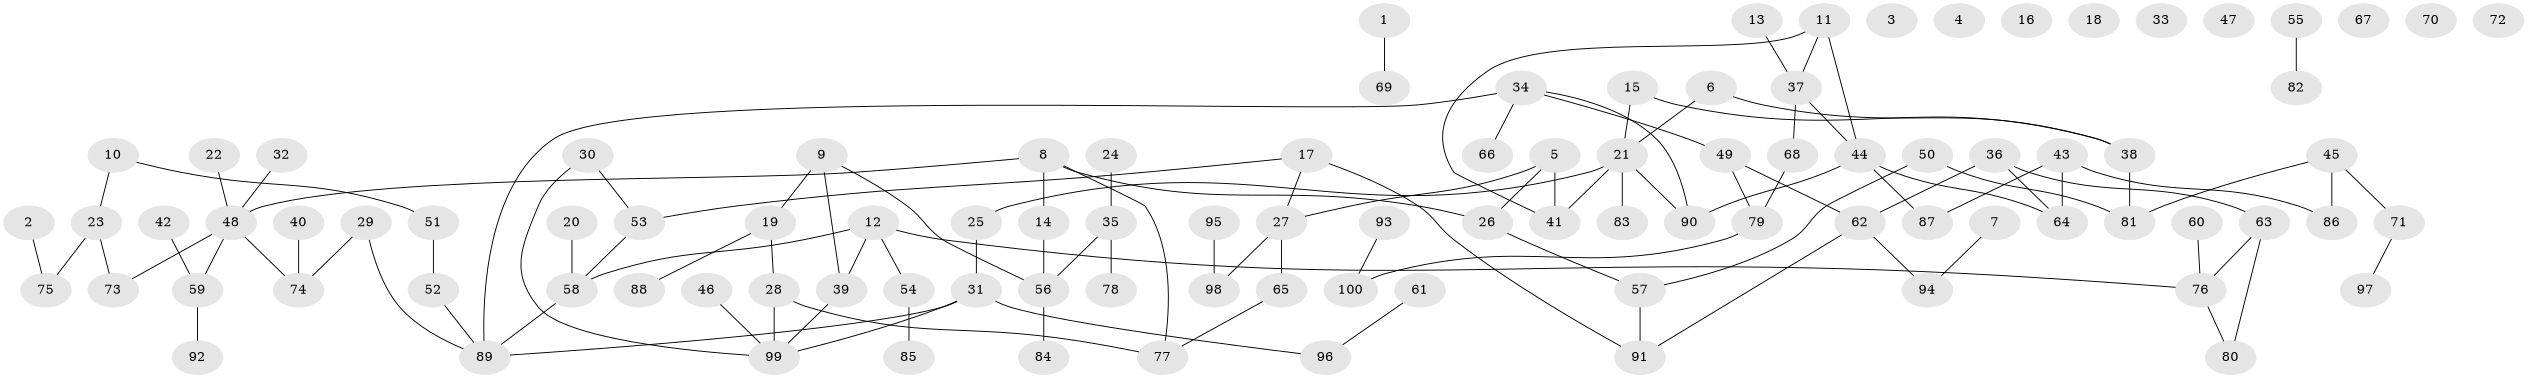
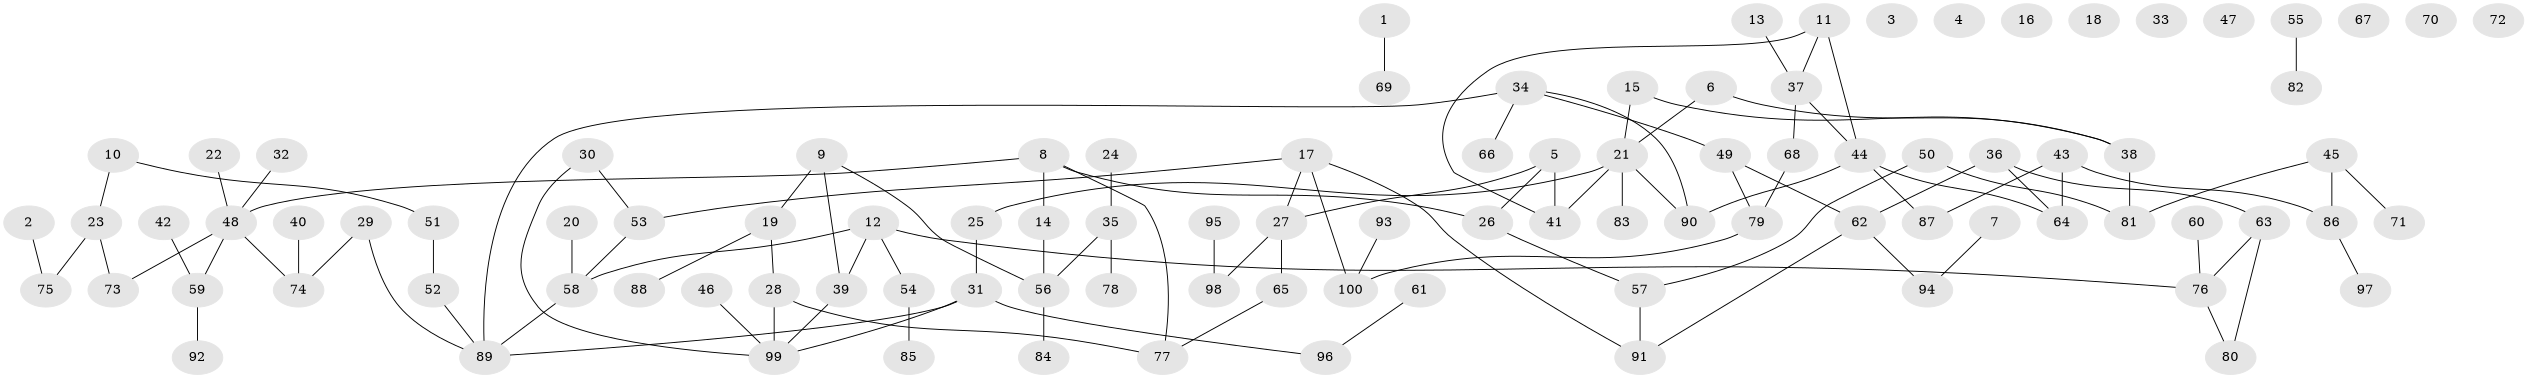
none -> (1329, 223)
(2382, 257) -> (2349, 257)
